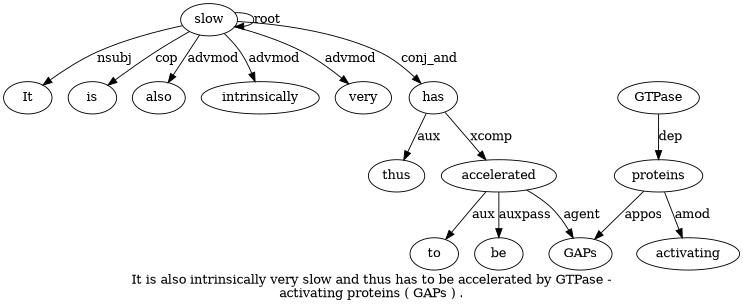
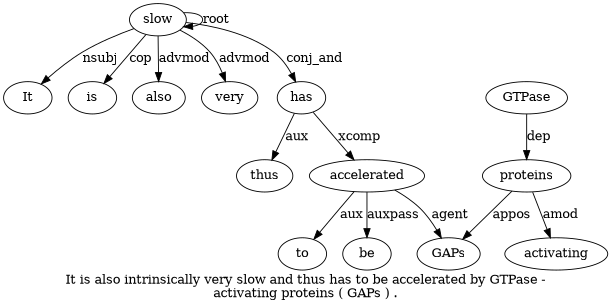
(260, 98) -> none
